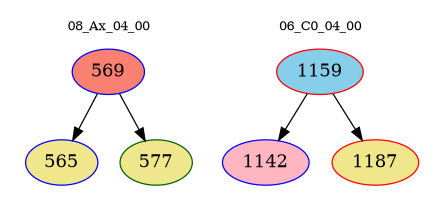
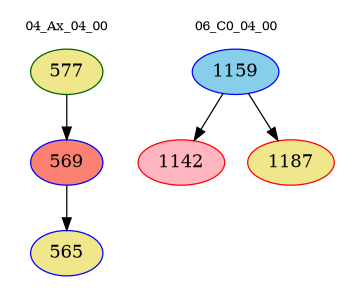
(109, 27) -> (67, 27)
(320, 72) -> (236, 72)
(129, 112) -> (67, 111)
(266, 163) -> (181, 163)
